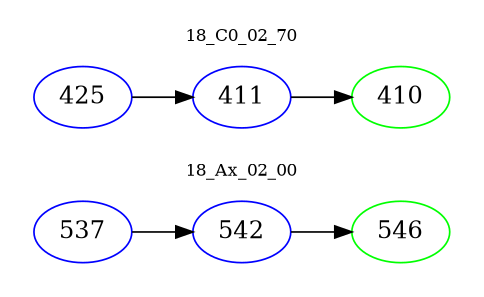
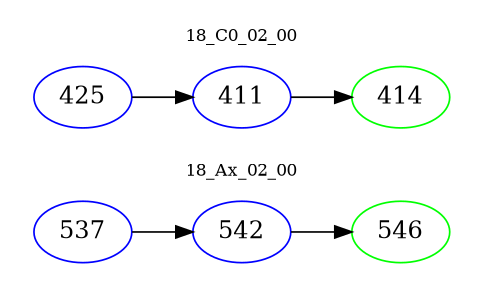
(242, 37) -> (242, 37)
(401, 97) -> (401, 97)
